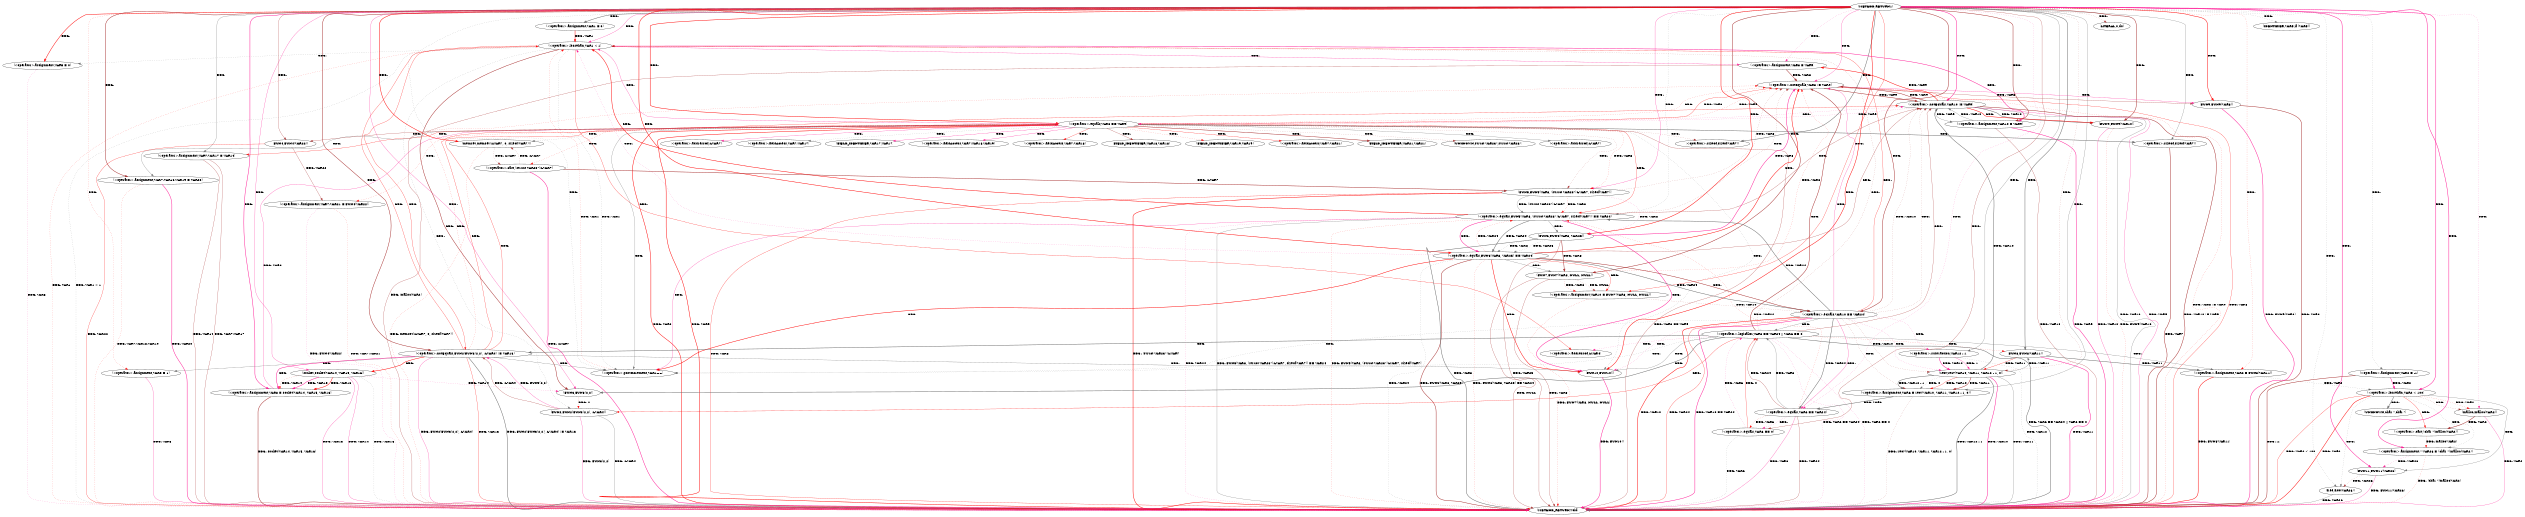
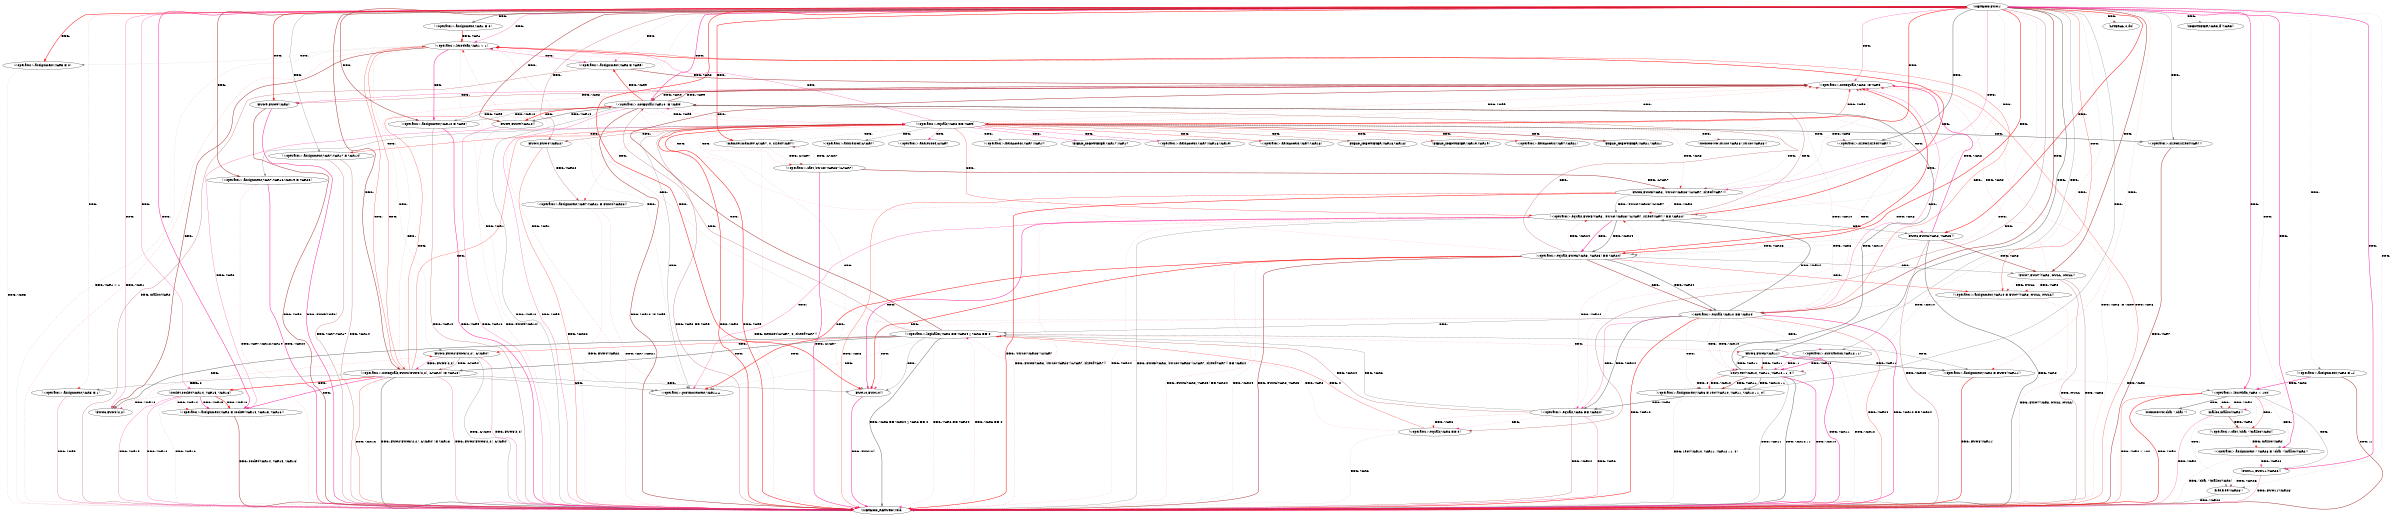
(1876, 7) -> (1987, 7)
(1576, 354) -> none
